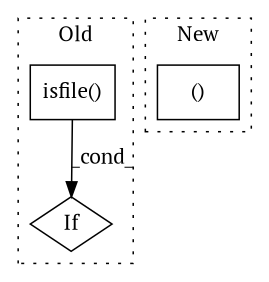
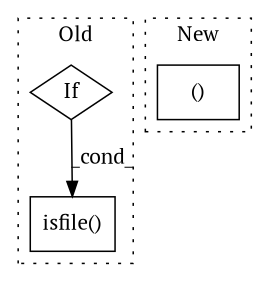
(72, 151) -> (72, 151)
